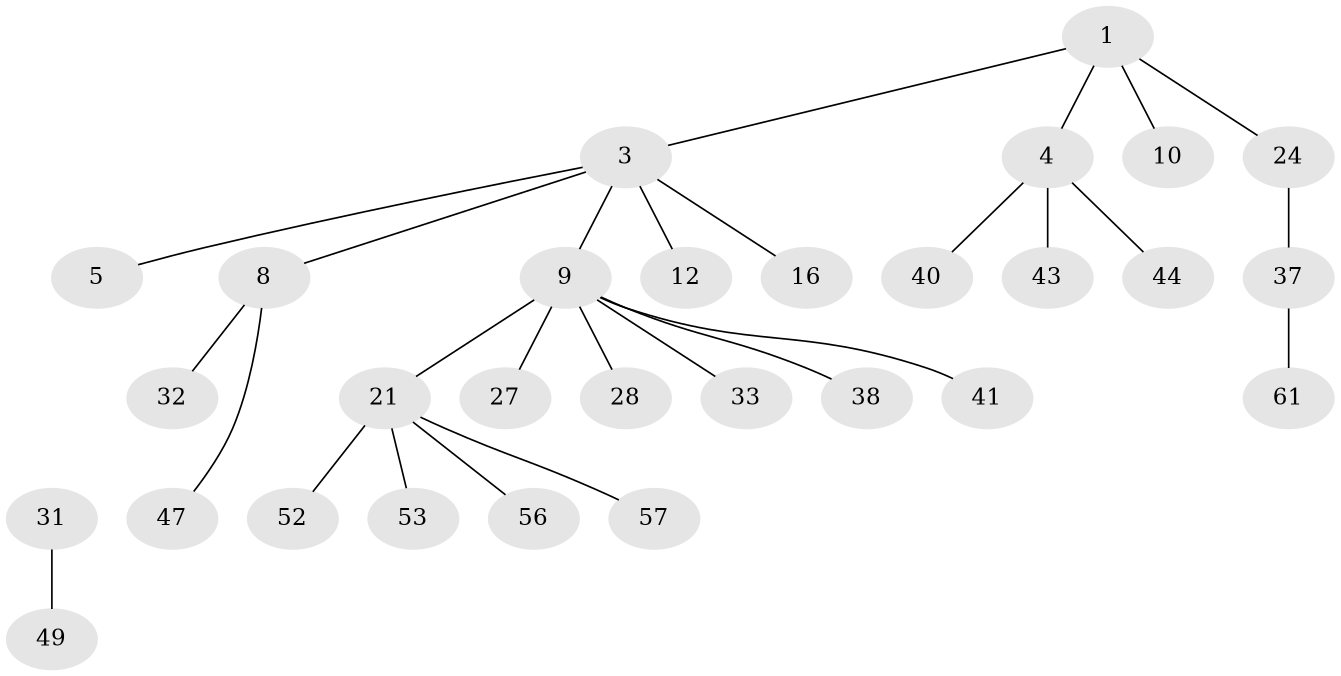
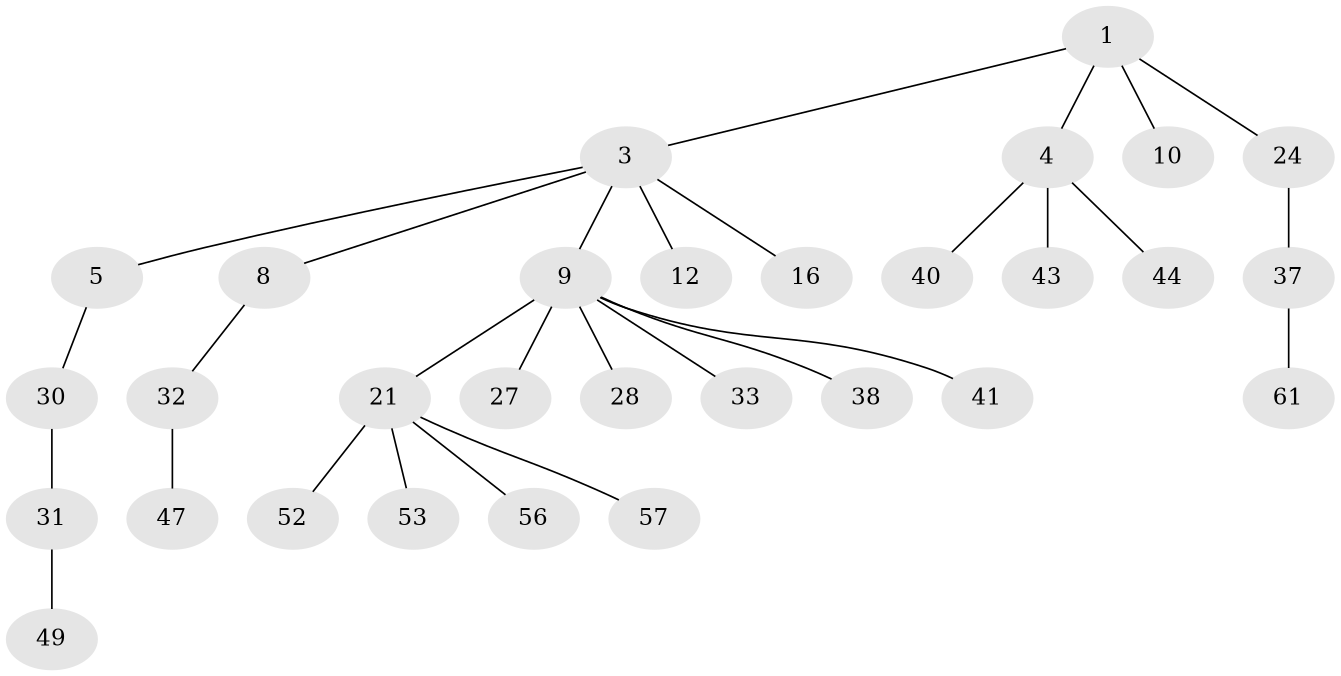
none -> (52, 398)
(241, 405) -> (172, 459)
